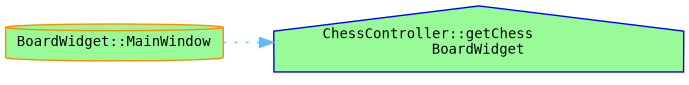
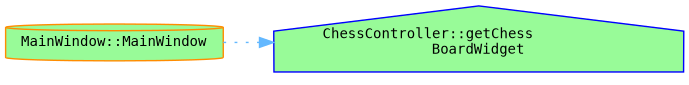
(114, 42) -> (114, 42)
